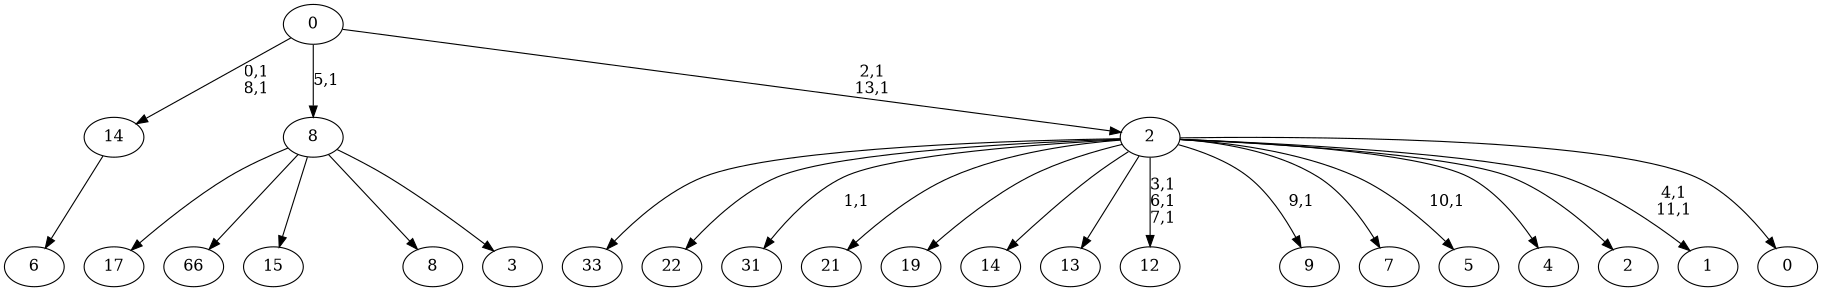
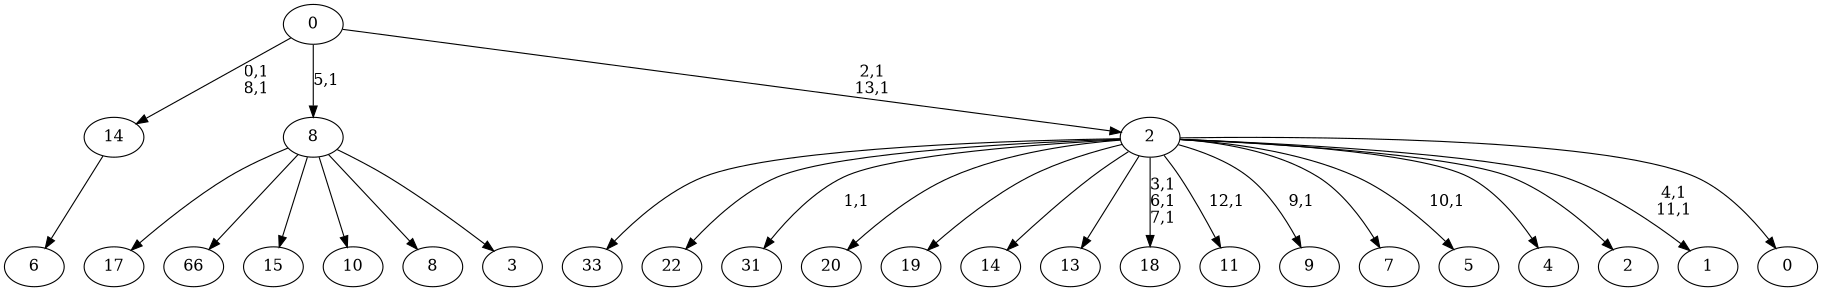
none -> (353, 267)
(831, 267) -> (831, 267)
(1150, 267) -> (1150, 267)
none -> (1230, 267)
